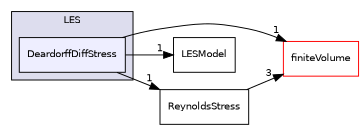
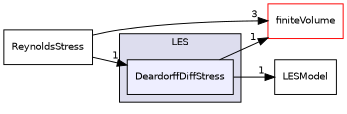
(140, 81) -> (105, 60)
